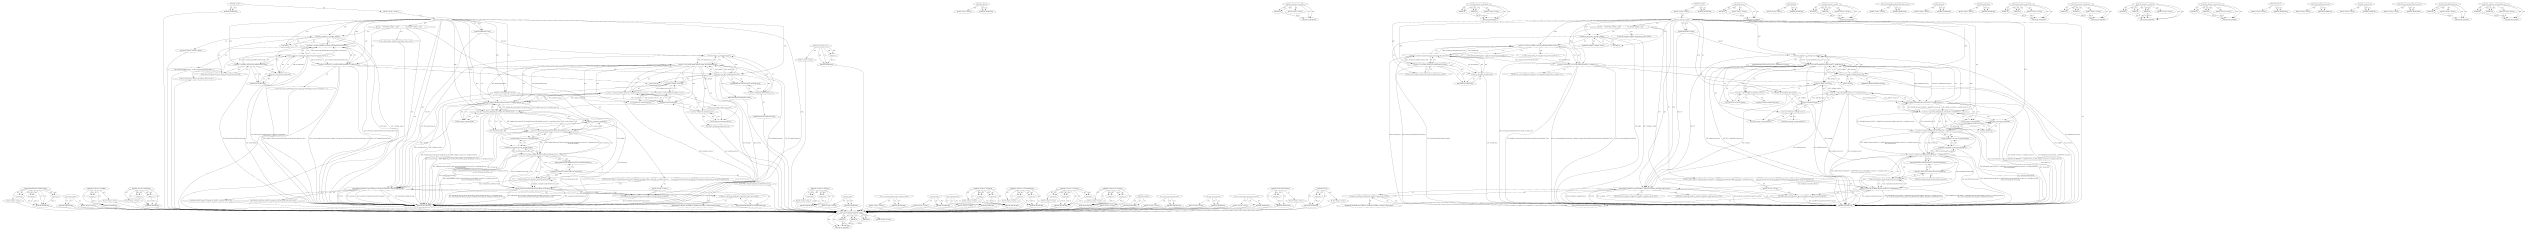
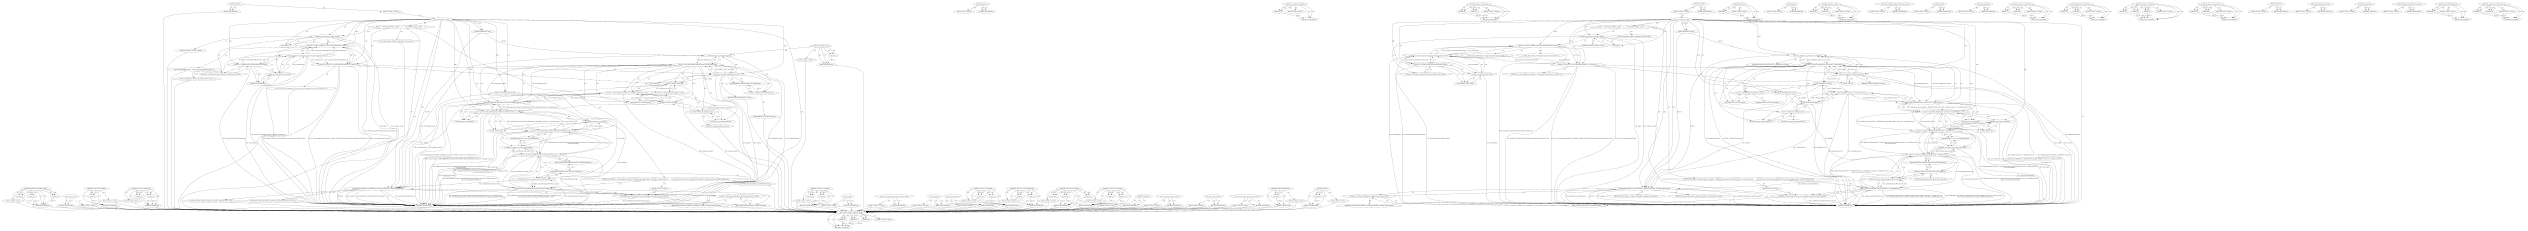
(762, 67) -> (772, 50)
